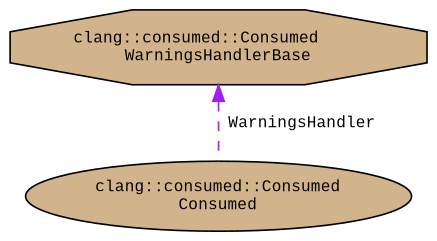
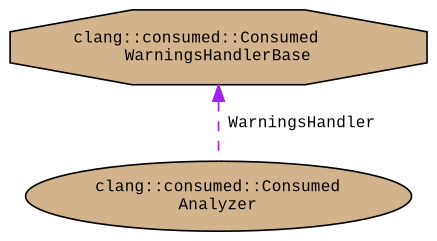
(219, 196) -> (219, 196)
